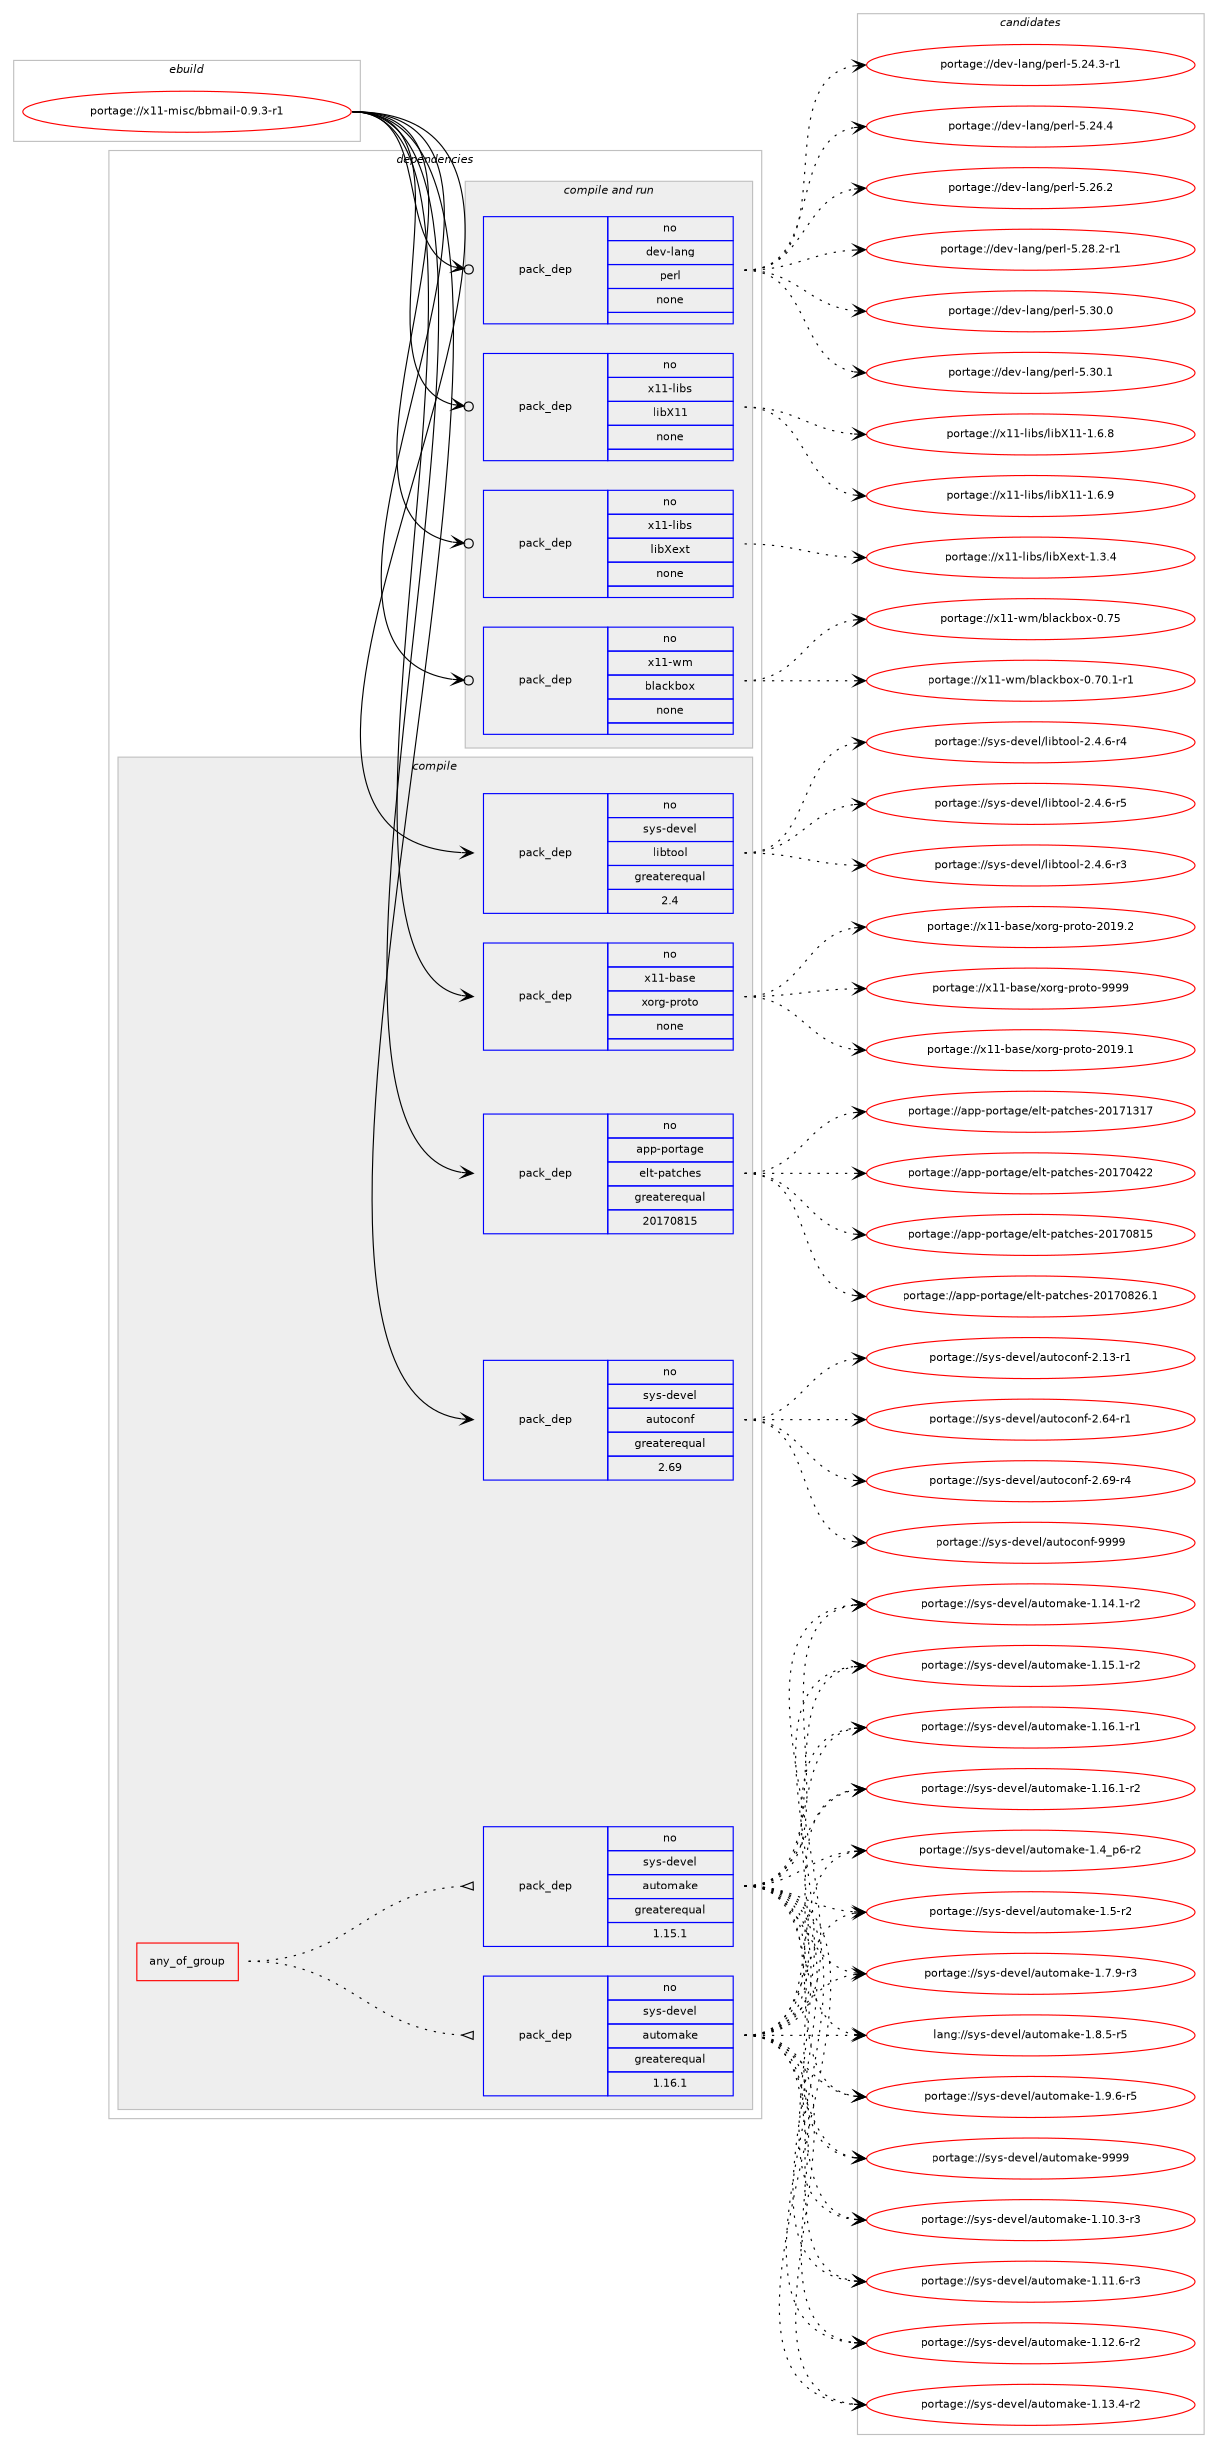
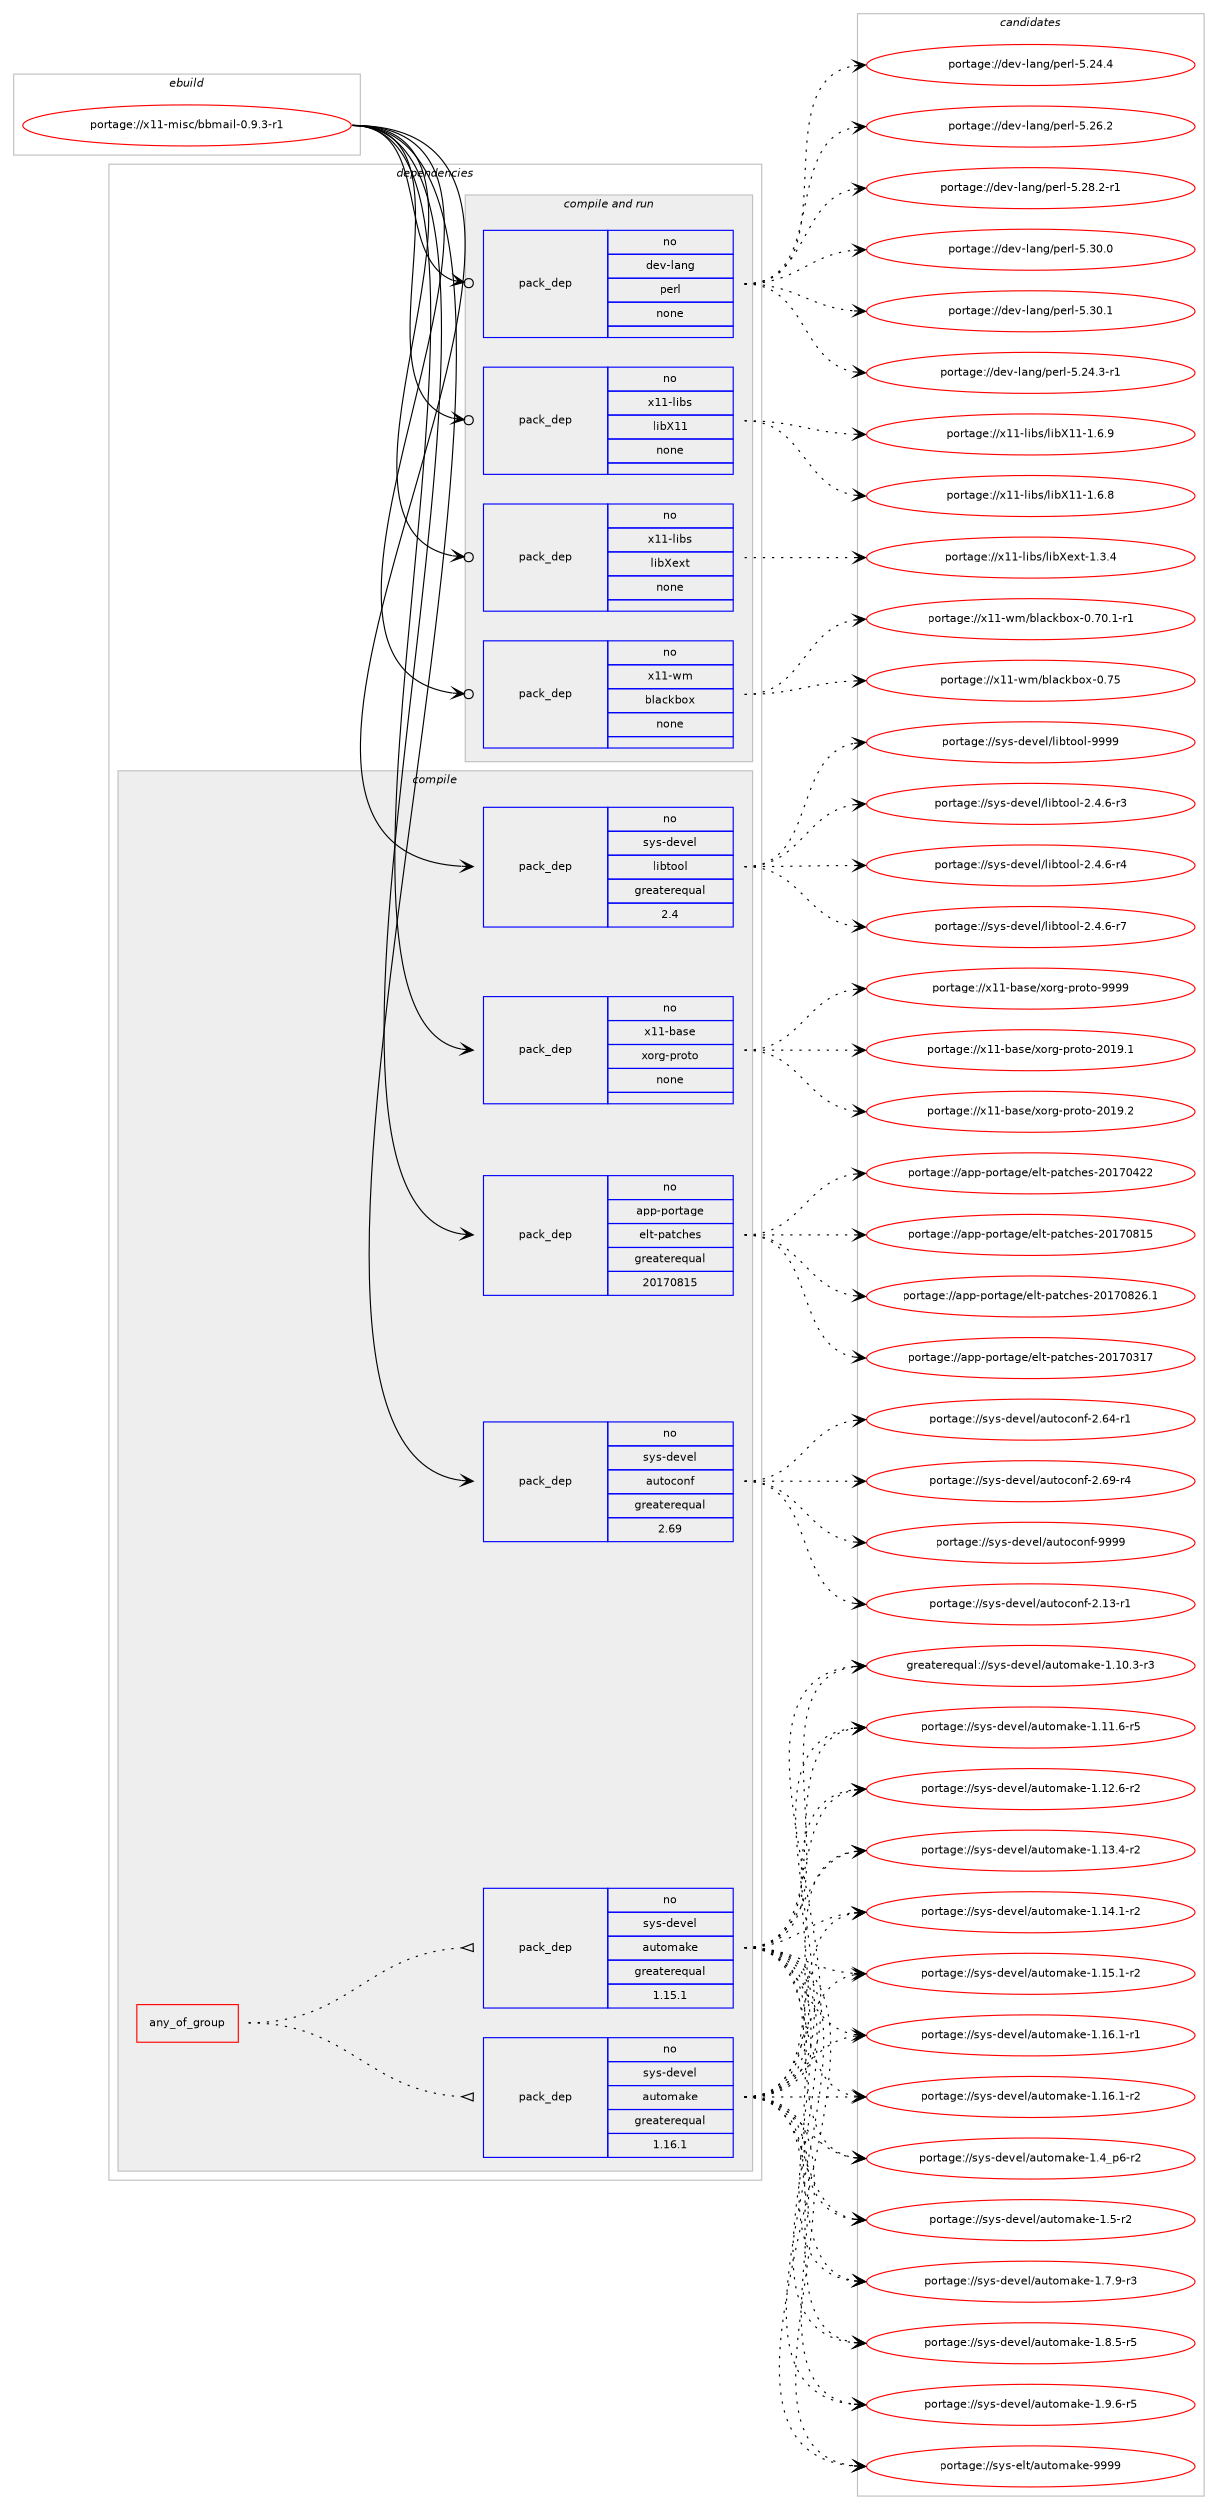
none -> (1031, 742)
(1031, 804) -> (1031, 927)
(1031, 1112) -> (1031, 1358)
(1031, 2035) -> (1031, 2343)
(1031, 2159) -> (1031, 2466)
(1031, 2220) -> (1031, 1666)
(1031, 2282) -> (1031, 1728)
